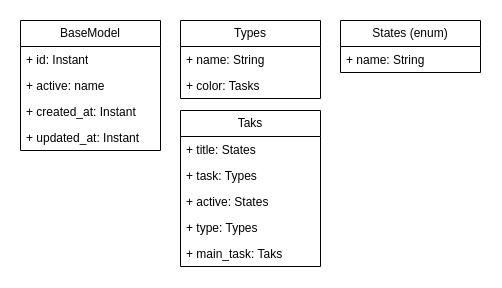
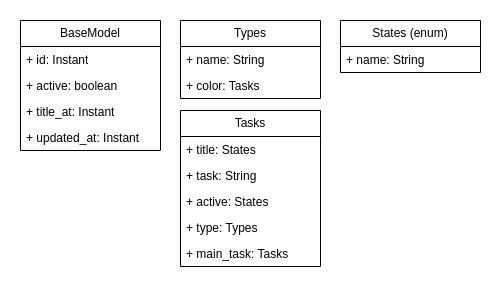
(67, 87) -> (76, 87)
(92, 120) -> (83, 113)
(251, 124) -> (251, 124)
(226, 177) -> (227, 177)
(237, 255) -> (241, 255)
